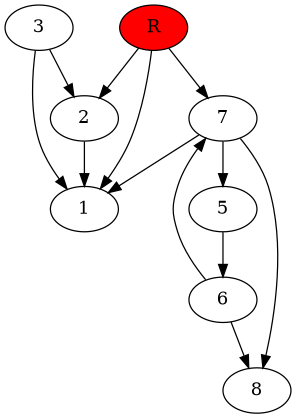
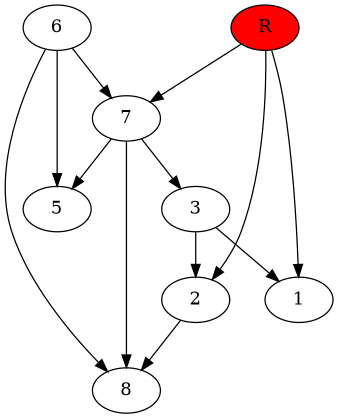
(84, 158) -> (165, 340)
(159, 160) -> (157, 159)
(223, 248) -> (57, 112)
